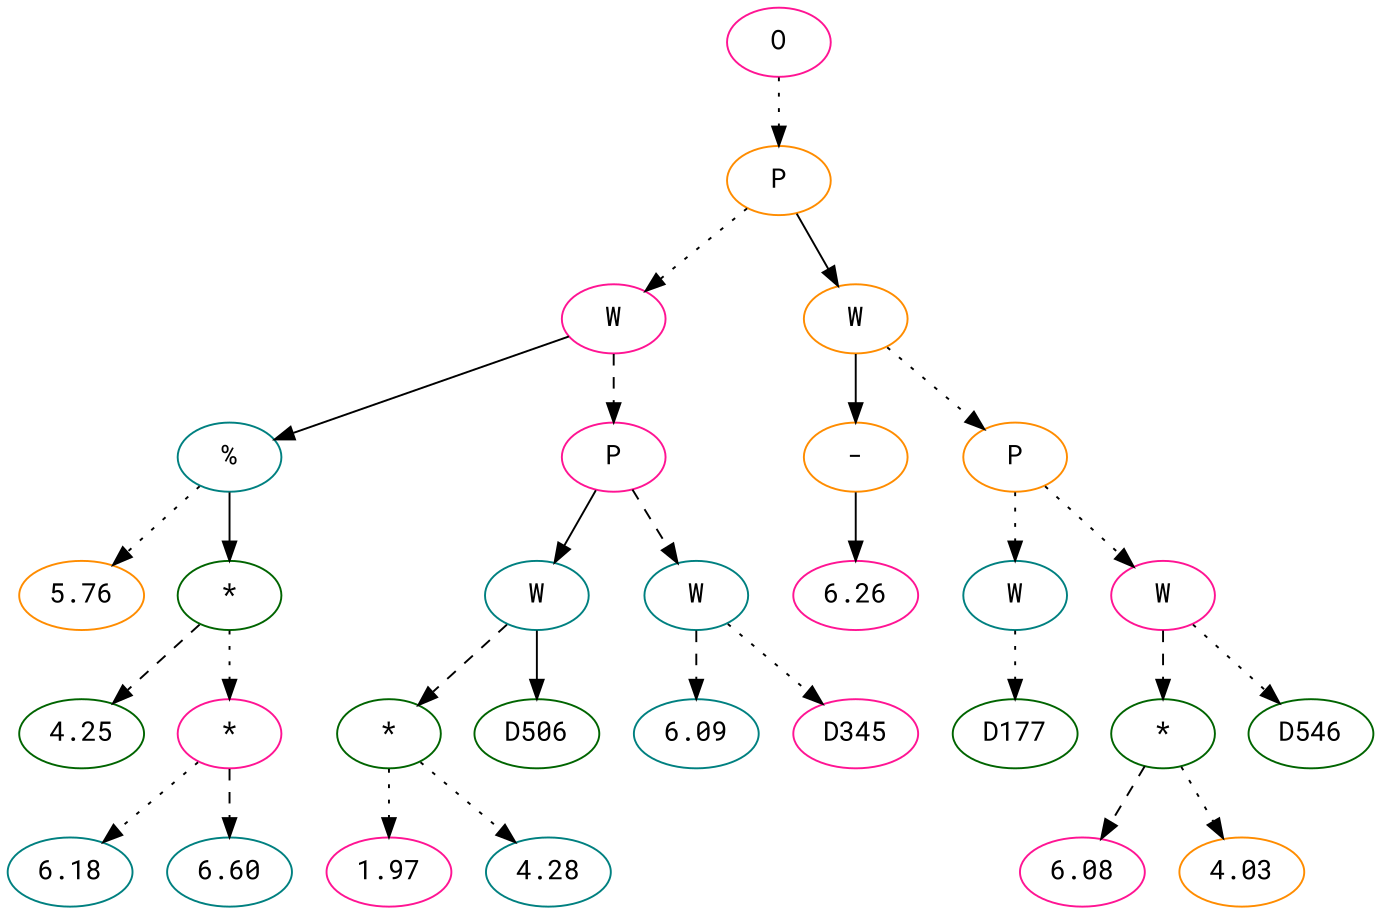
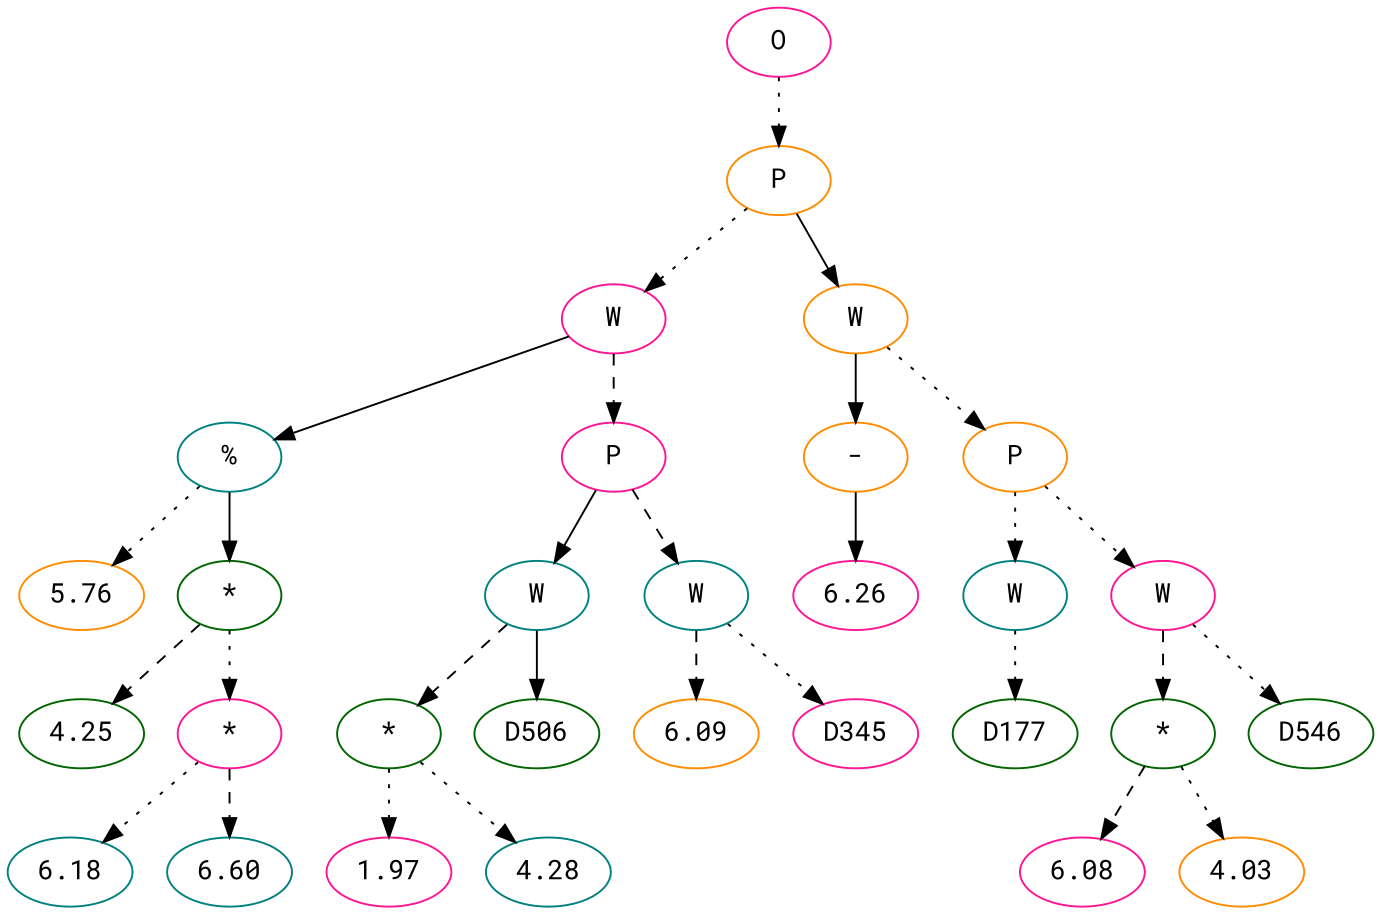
(696, 734) -> (696, 734)
